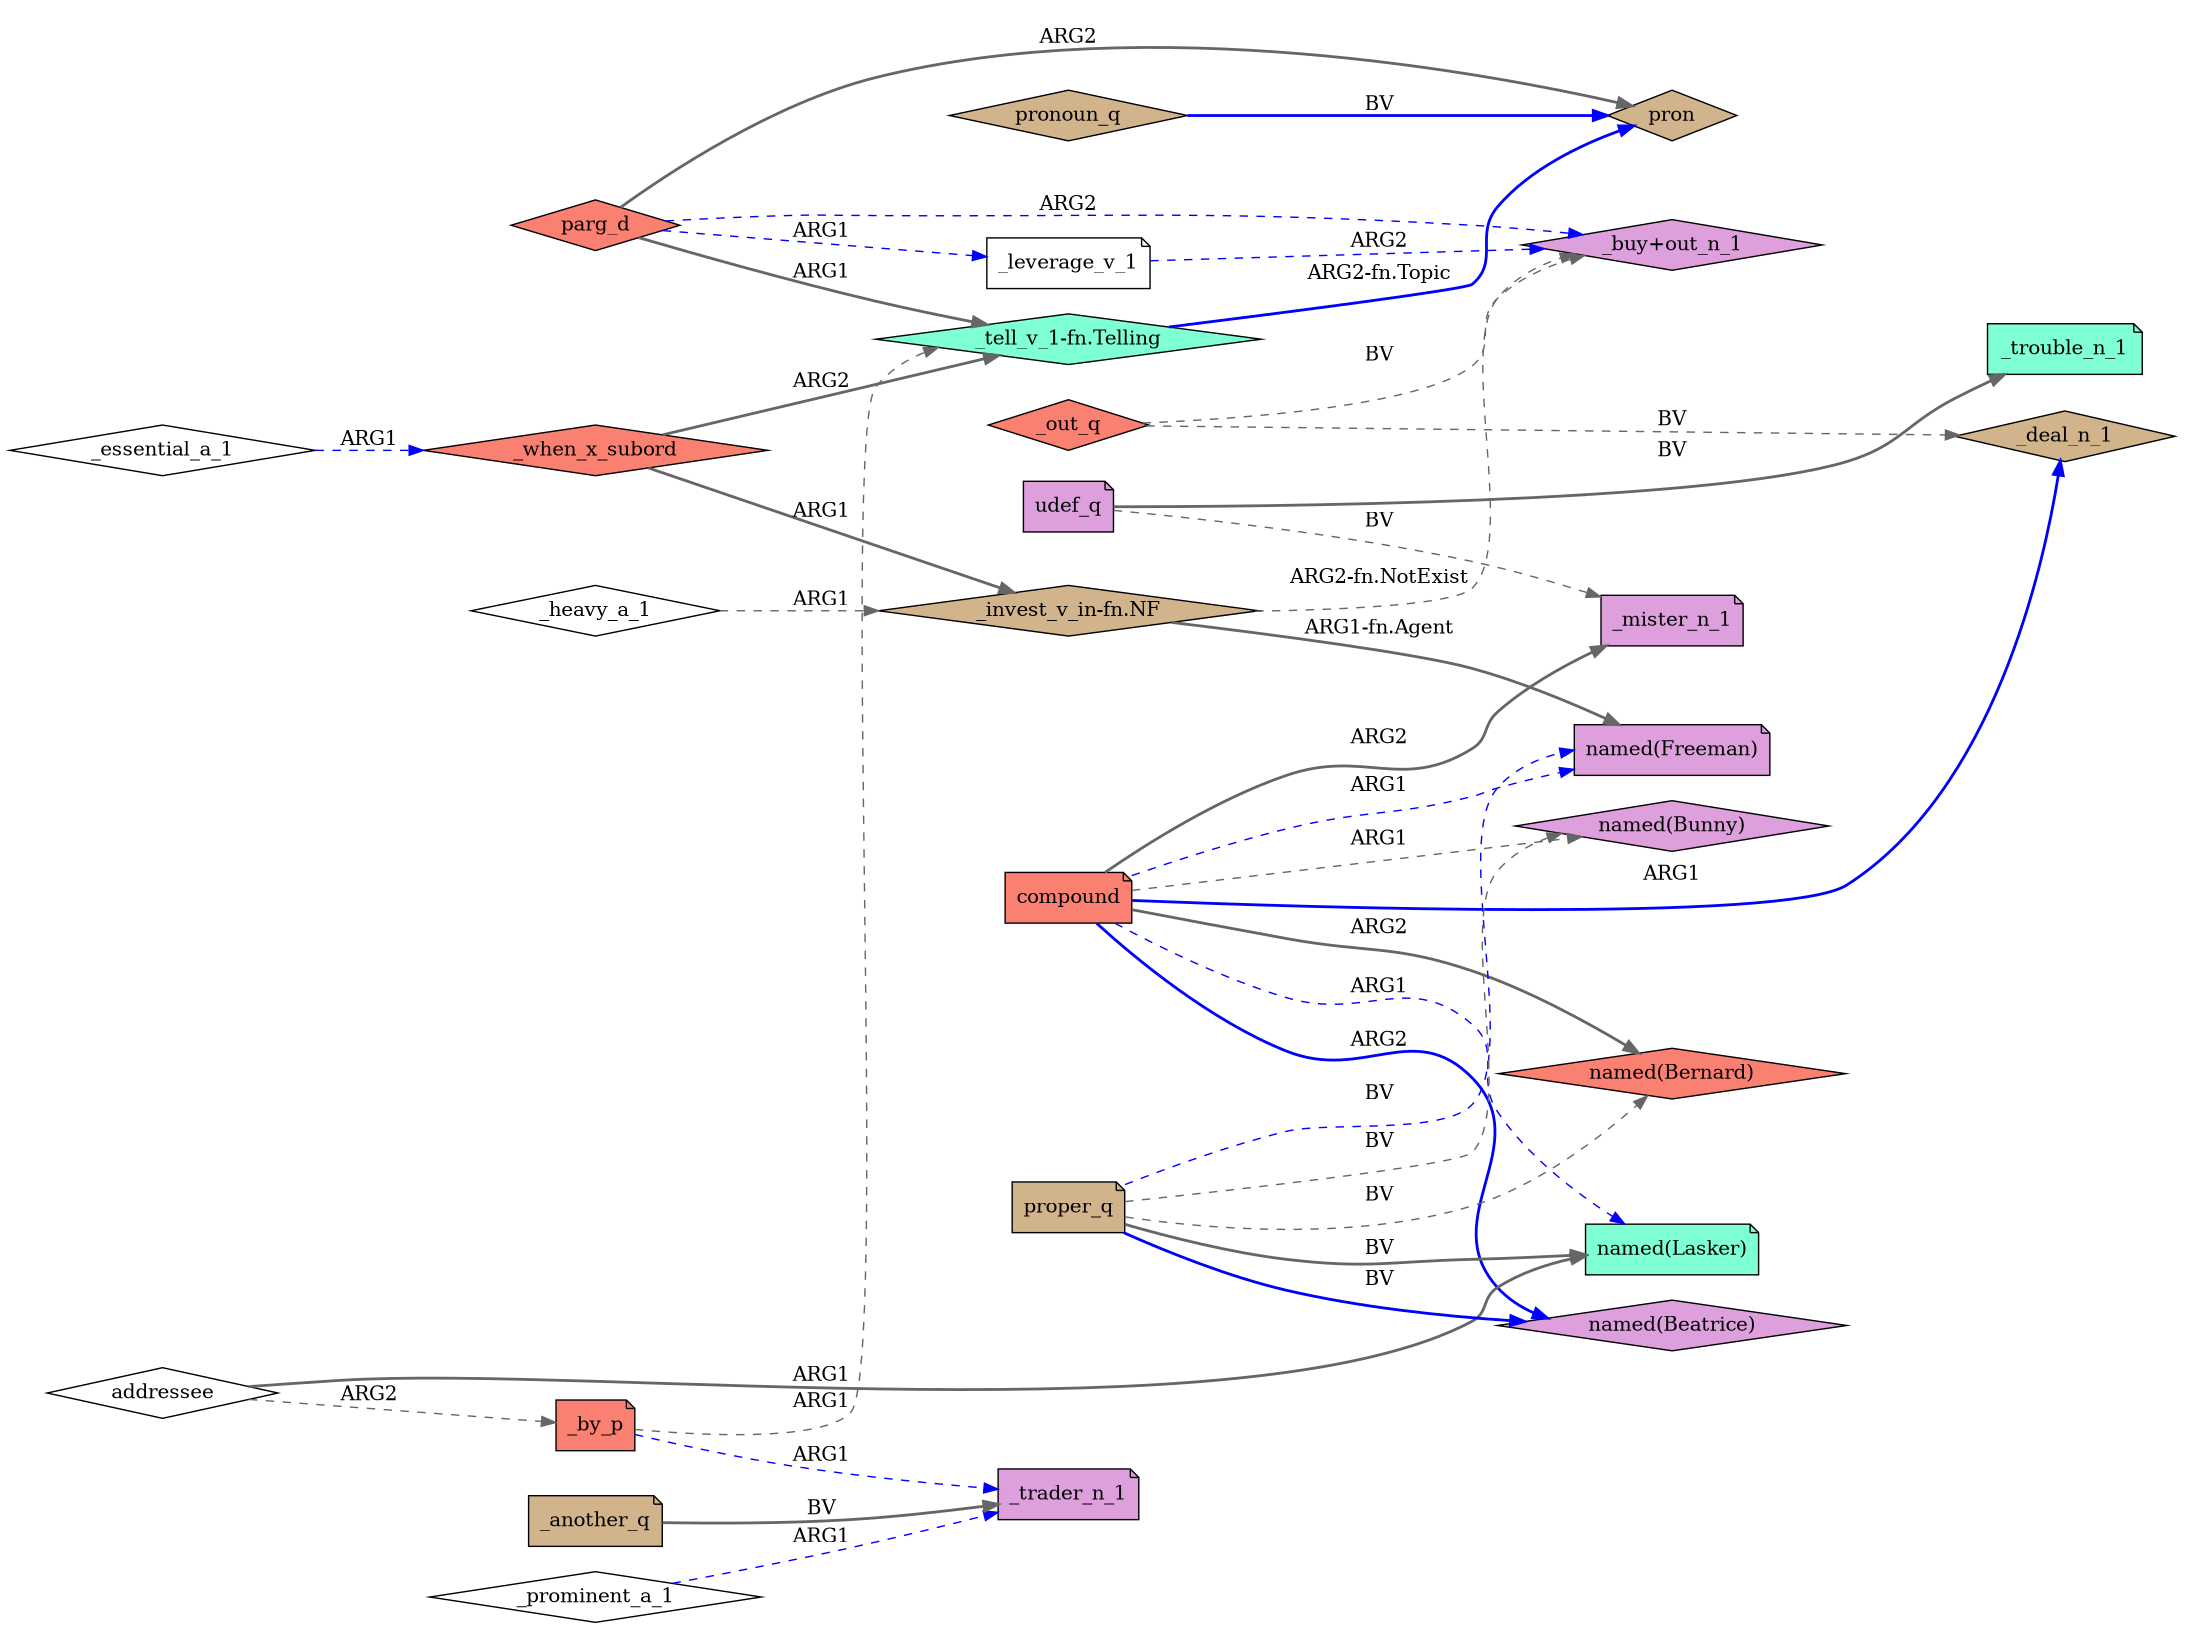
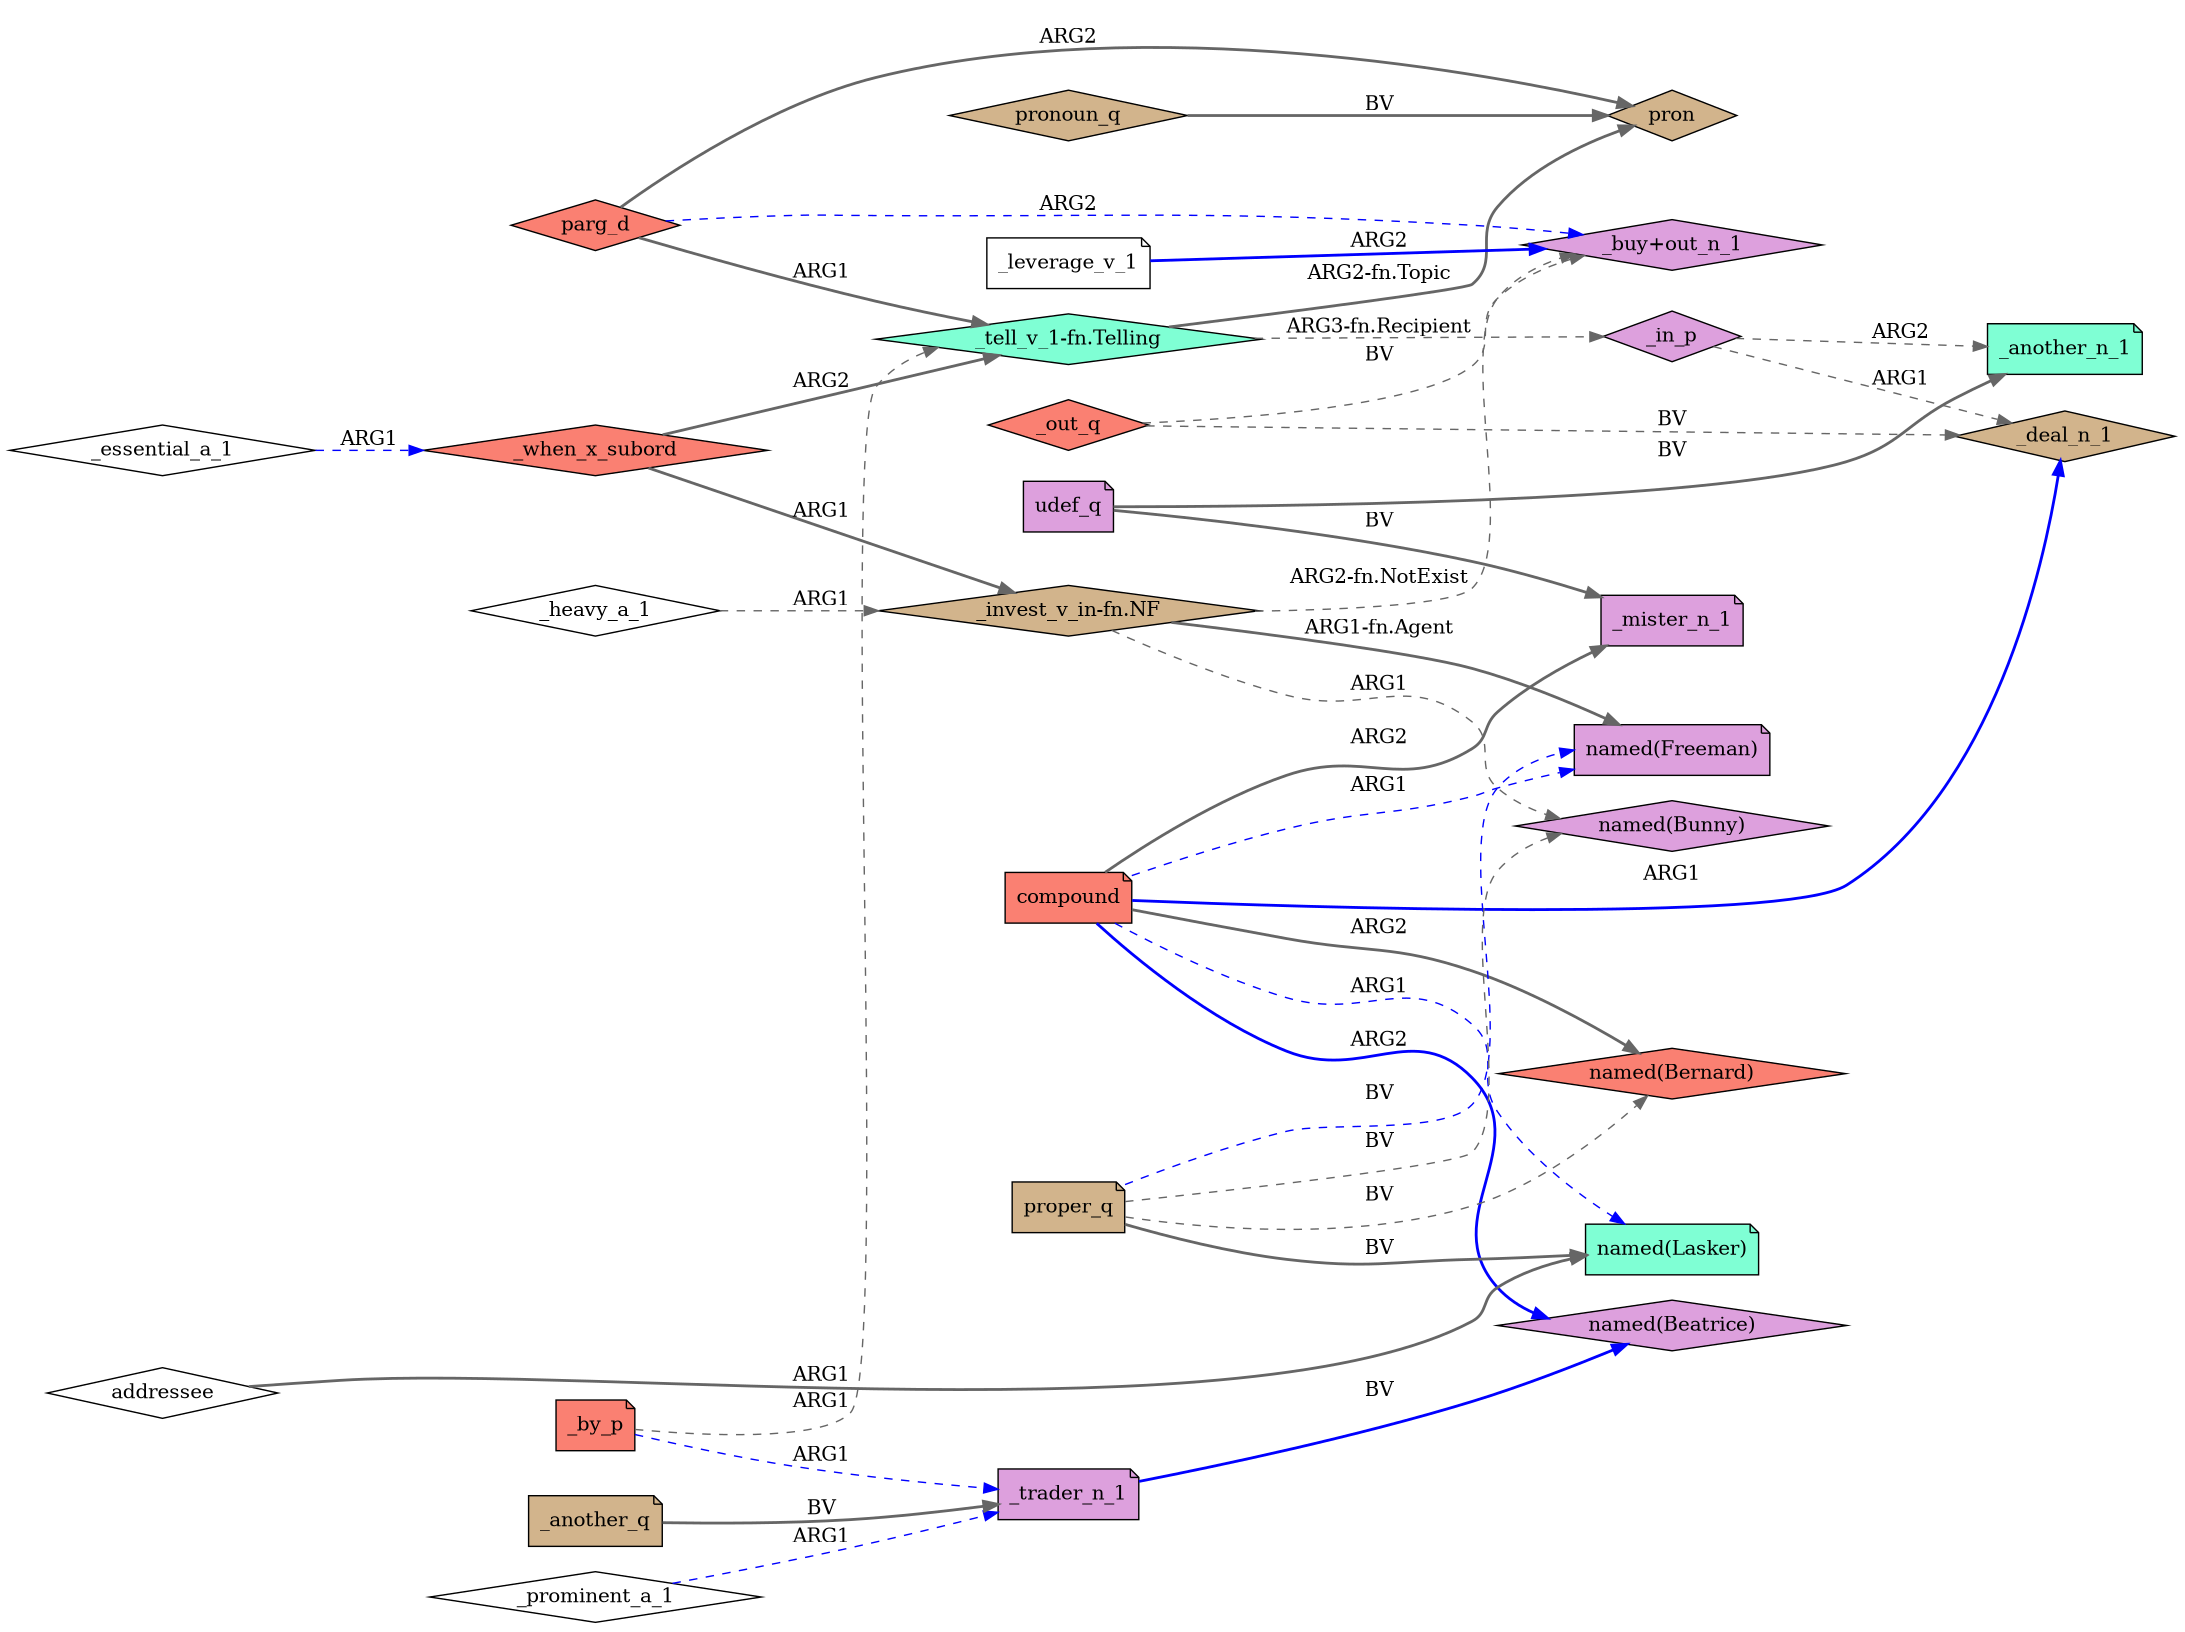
(1390, 116) -> (1390, 116)
(818, 243) -> none
(1340, 255) -> (1340, 255)
(1435, 292) -> (1435, 292)
none -> (1672, 336)
(2065, 349) -> (2065, 349)
(1352, 540) -> (1352, 540)
(1350, 865) -> (1353, 700)
(1313, 1296) -> (1380, 1427)
(395, 1410) -> none
